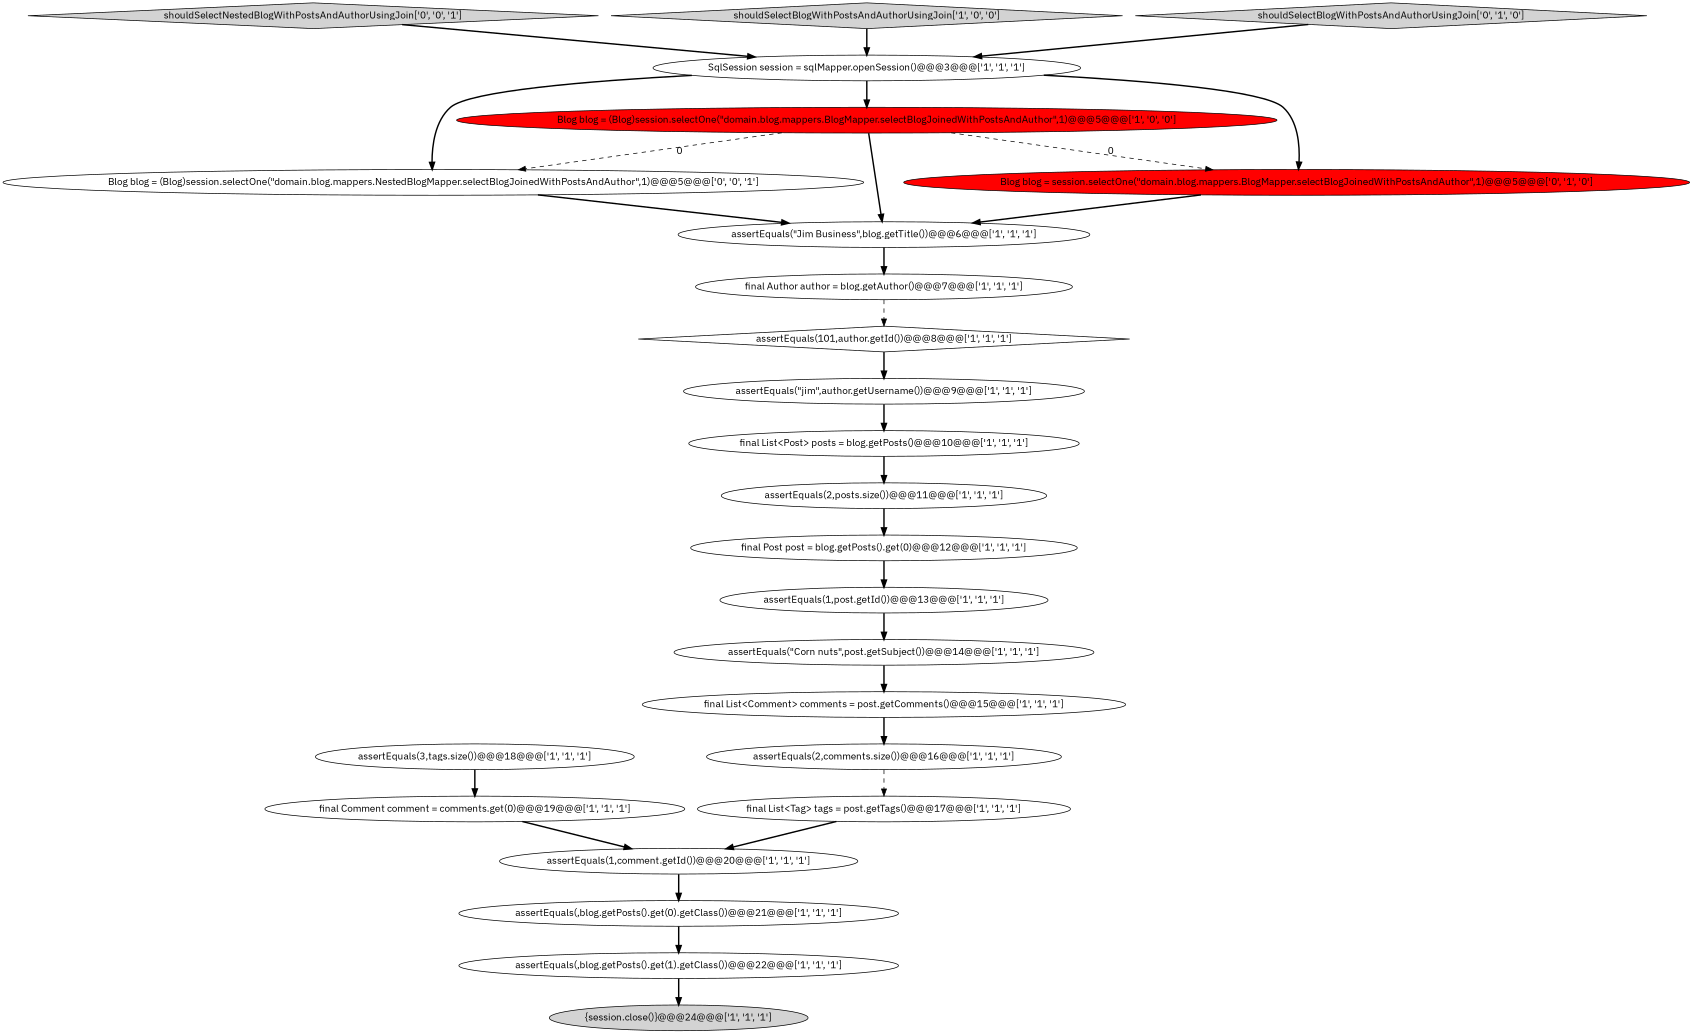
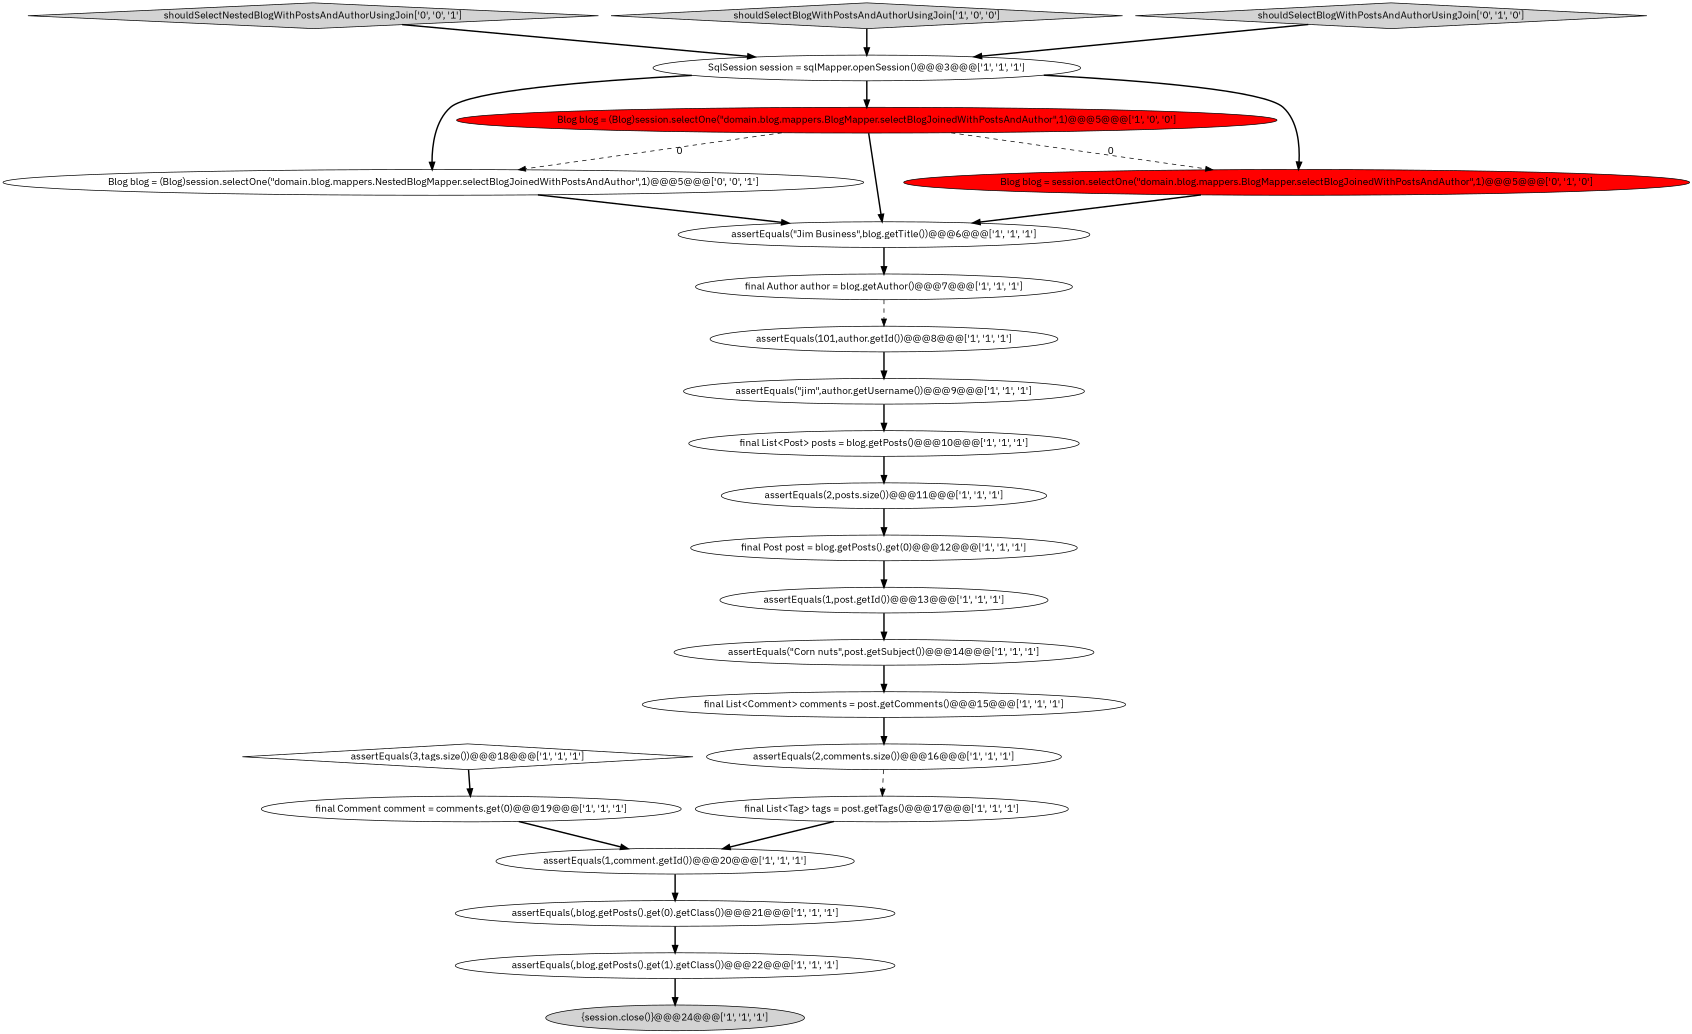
(884, 339) -> (884, 339)
(475, 757) -> (468, 757)
